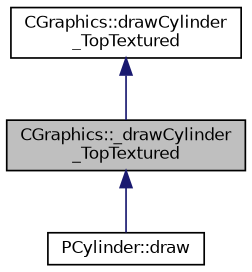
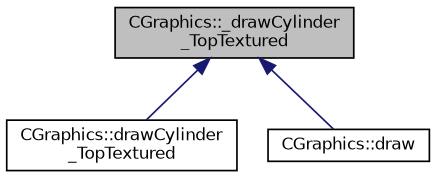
(126, 98) -> (172, 95)
(126, 249) -> (349, 145)
